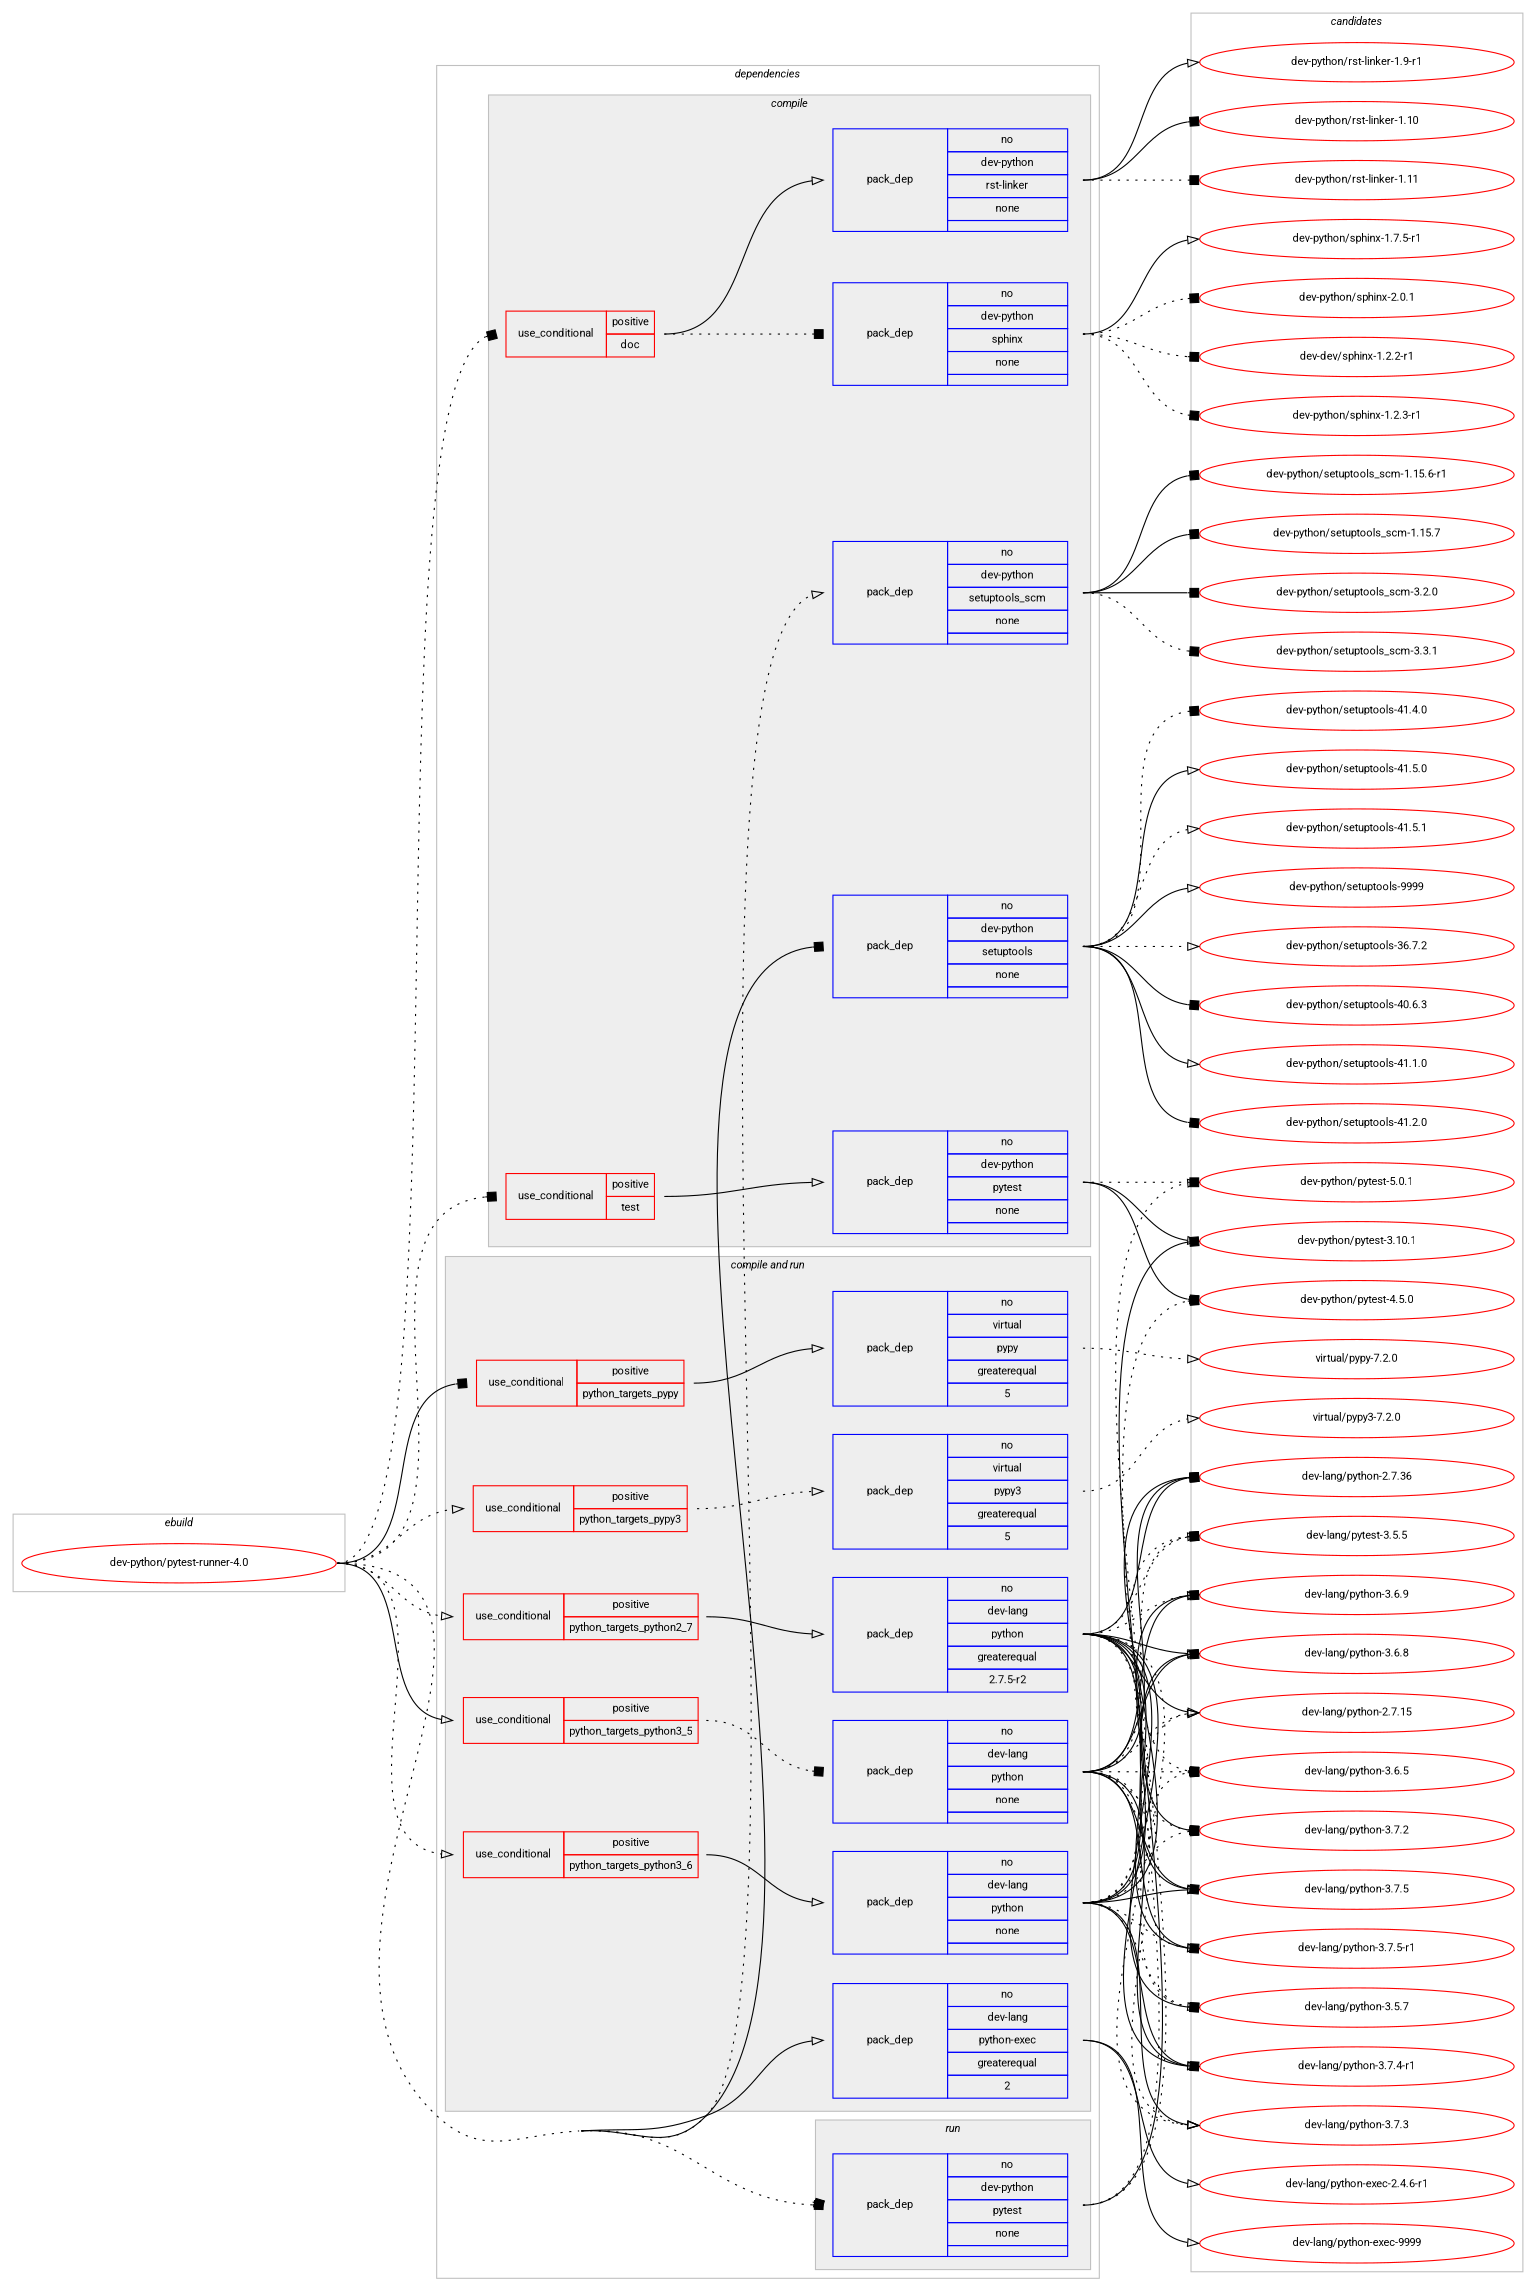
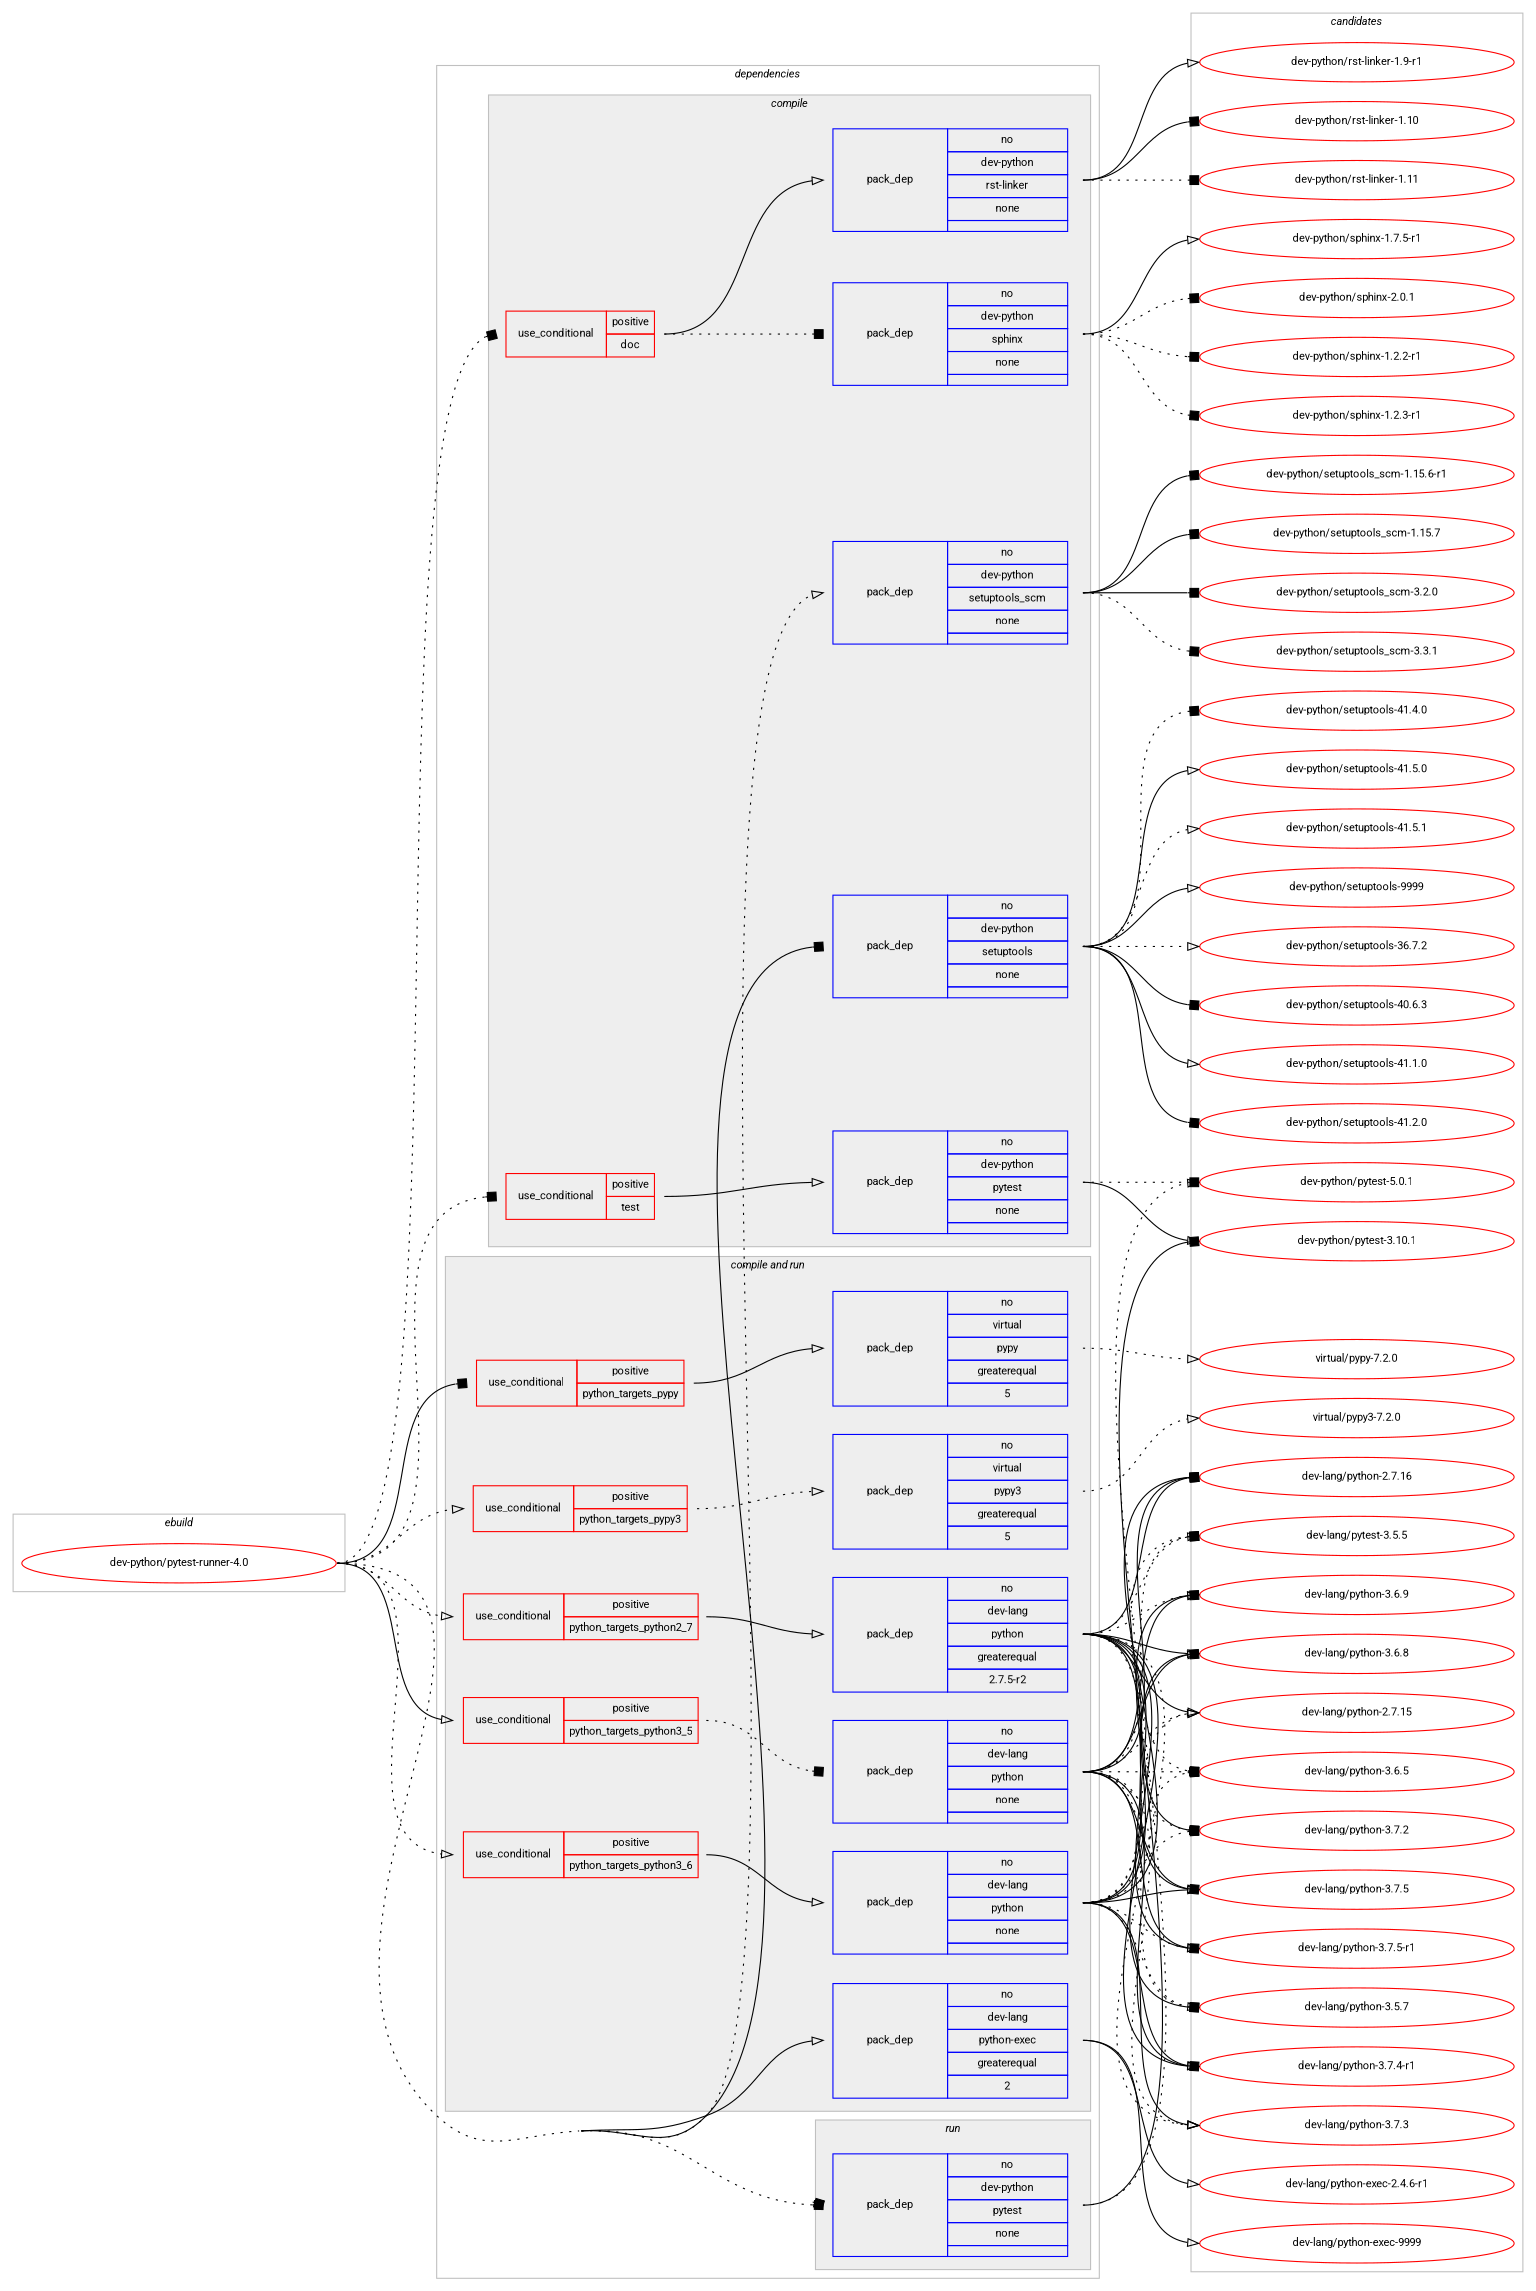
(1357, 357) -> (1357, 357)
(1357, 1300) -> none
(1357, 1477) -> (1357, 1477)
